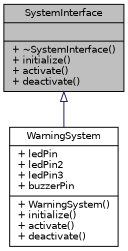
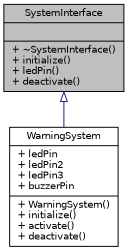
(40, 71) -> (35, 71)
